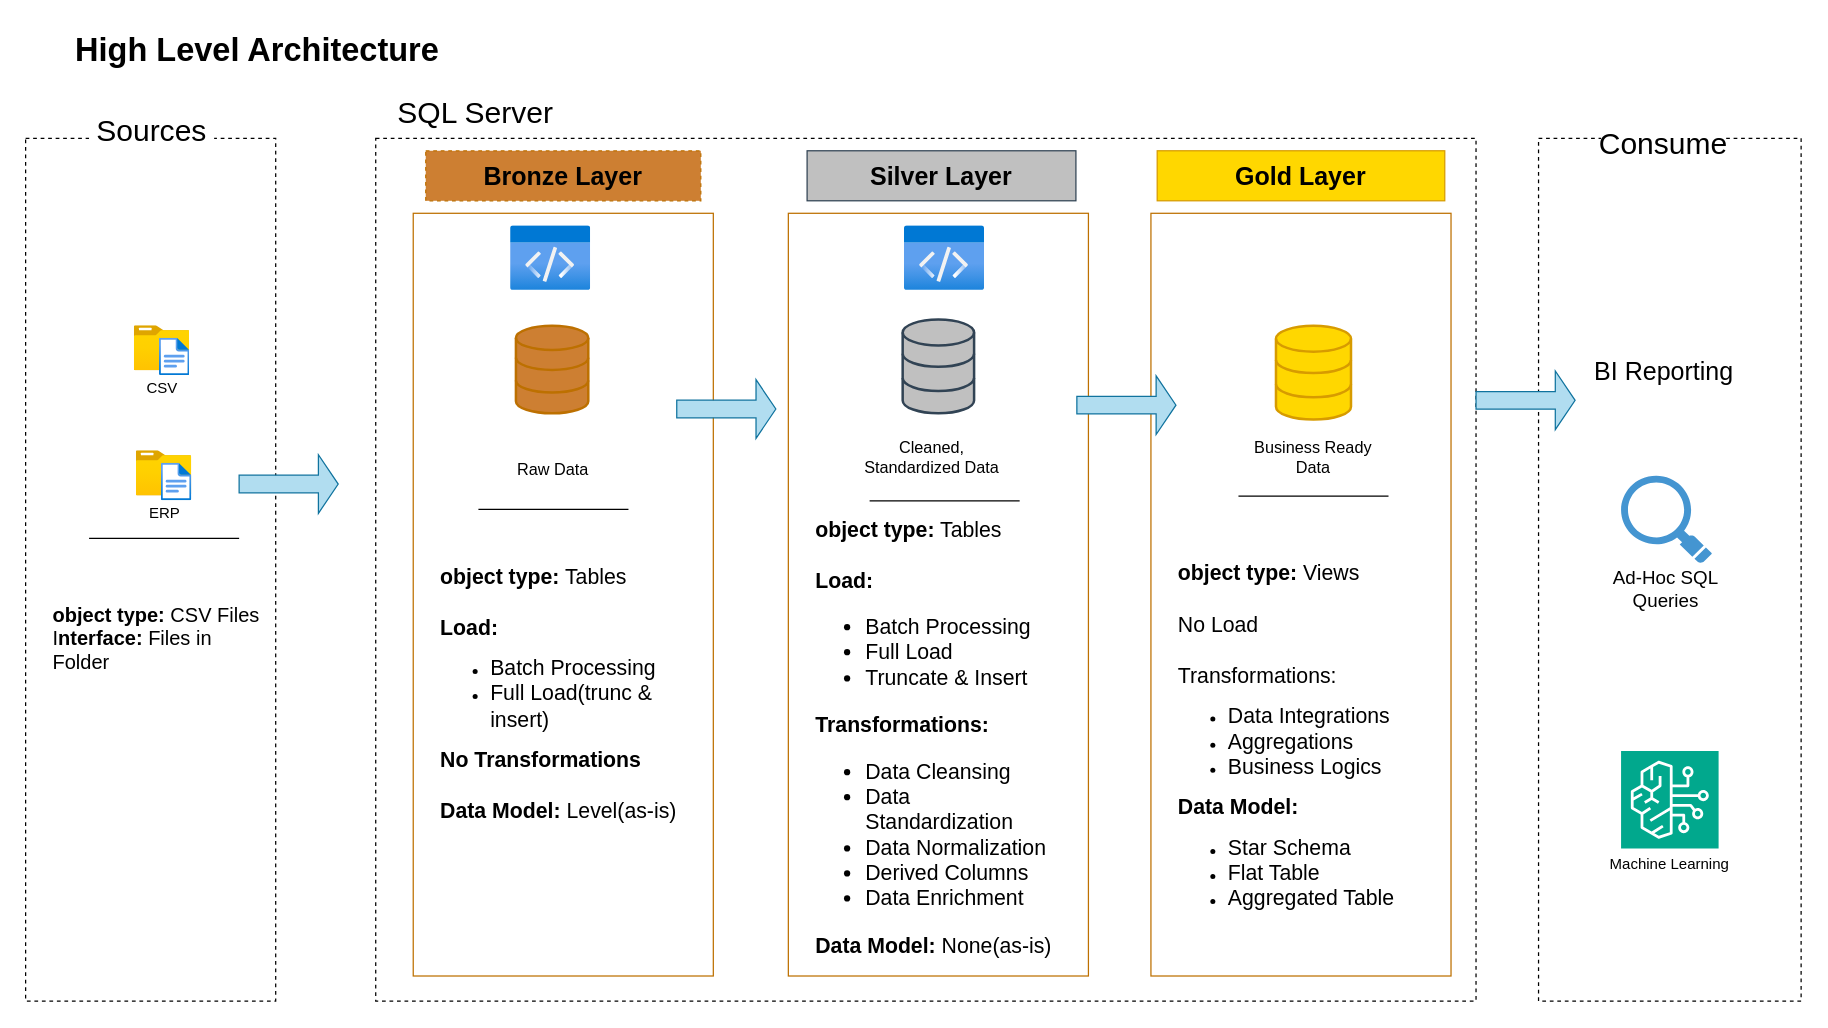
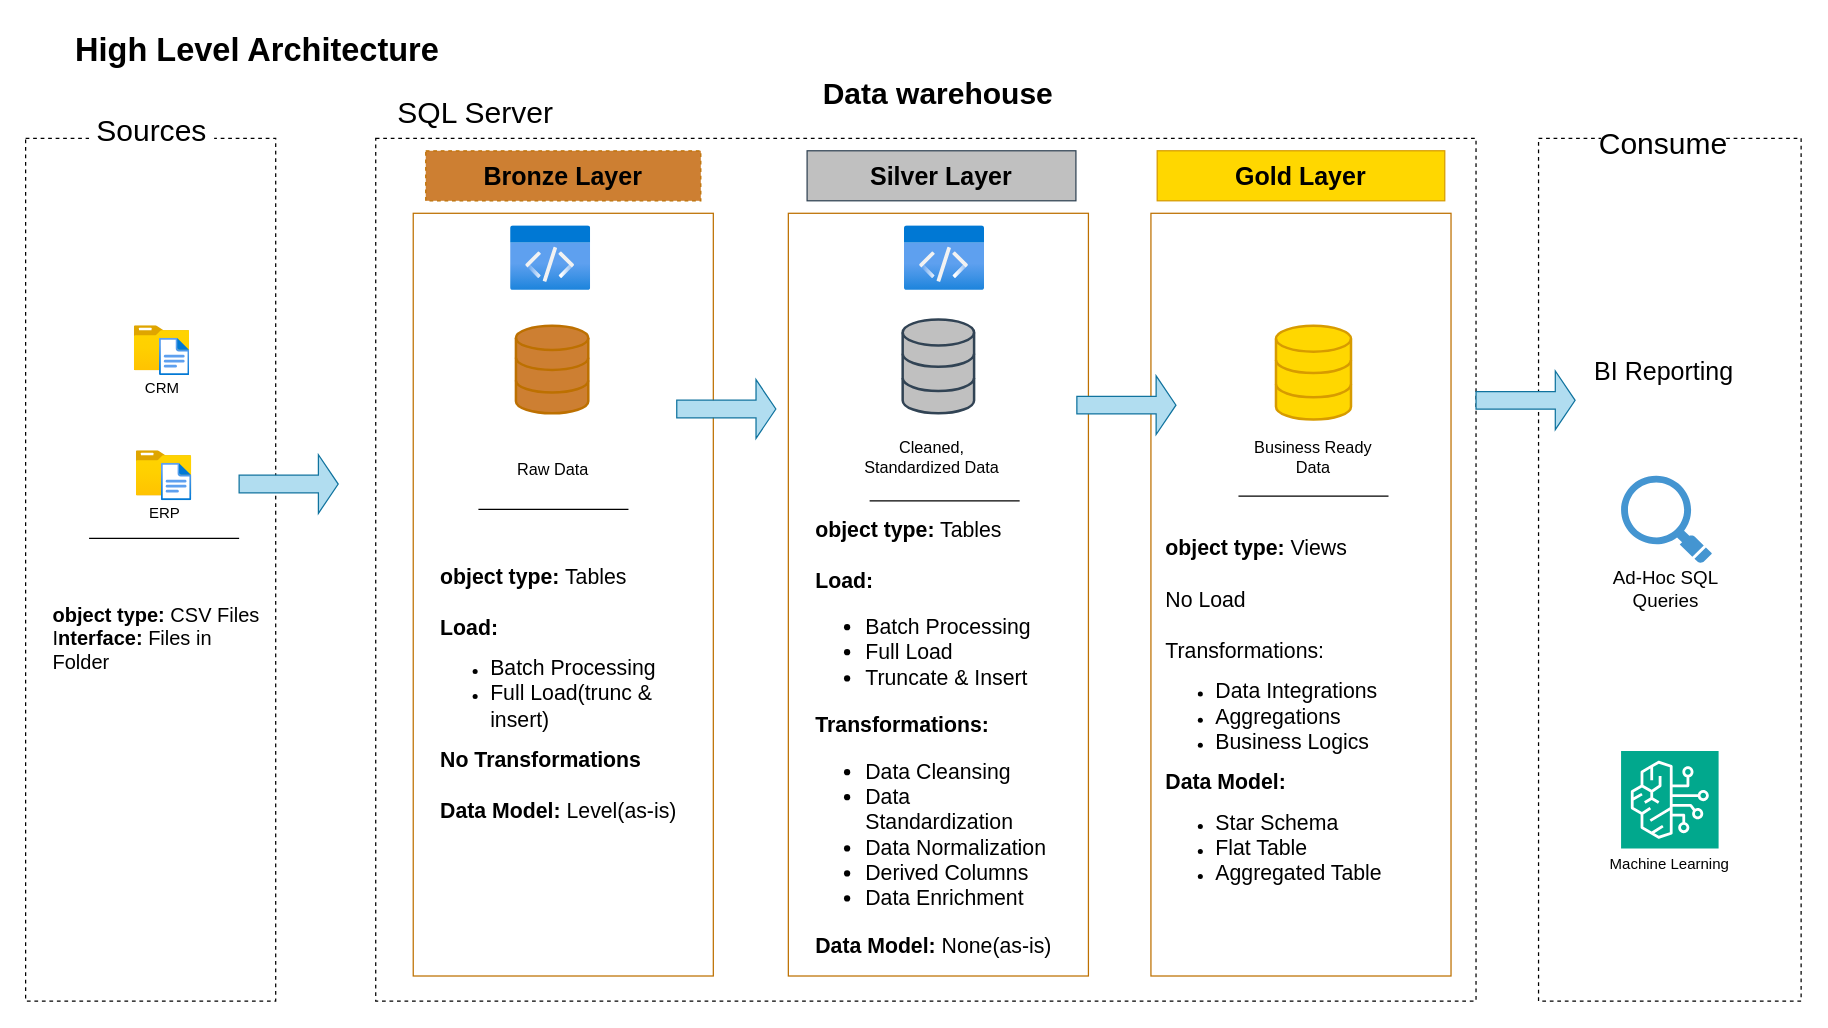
none -> (938, 94)
(163, 388) -> (163, 388)
(1307, 744) -> (1294, 719)
